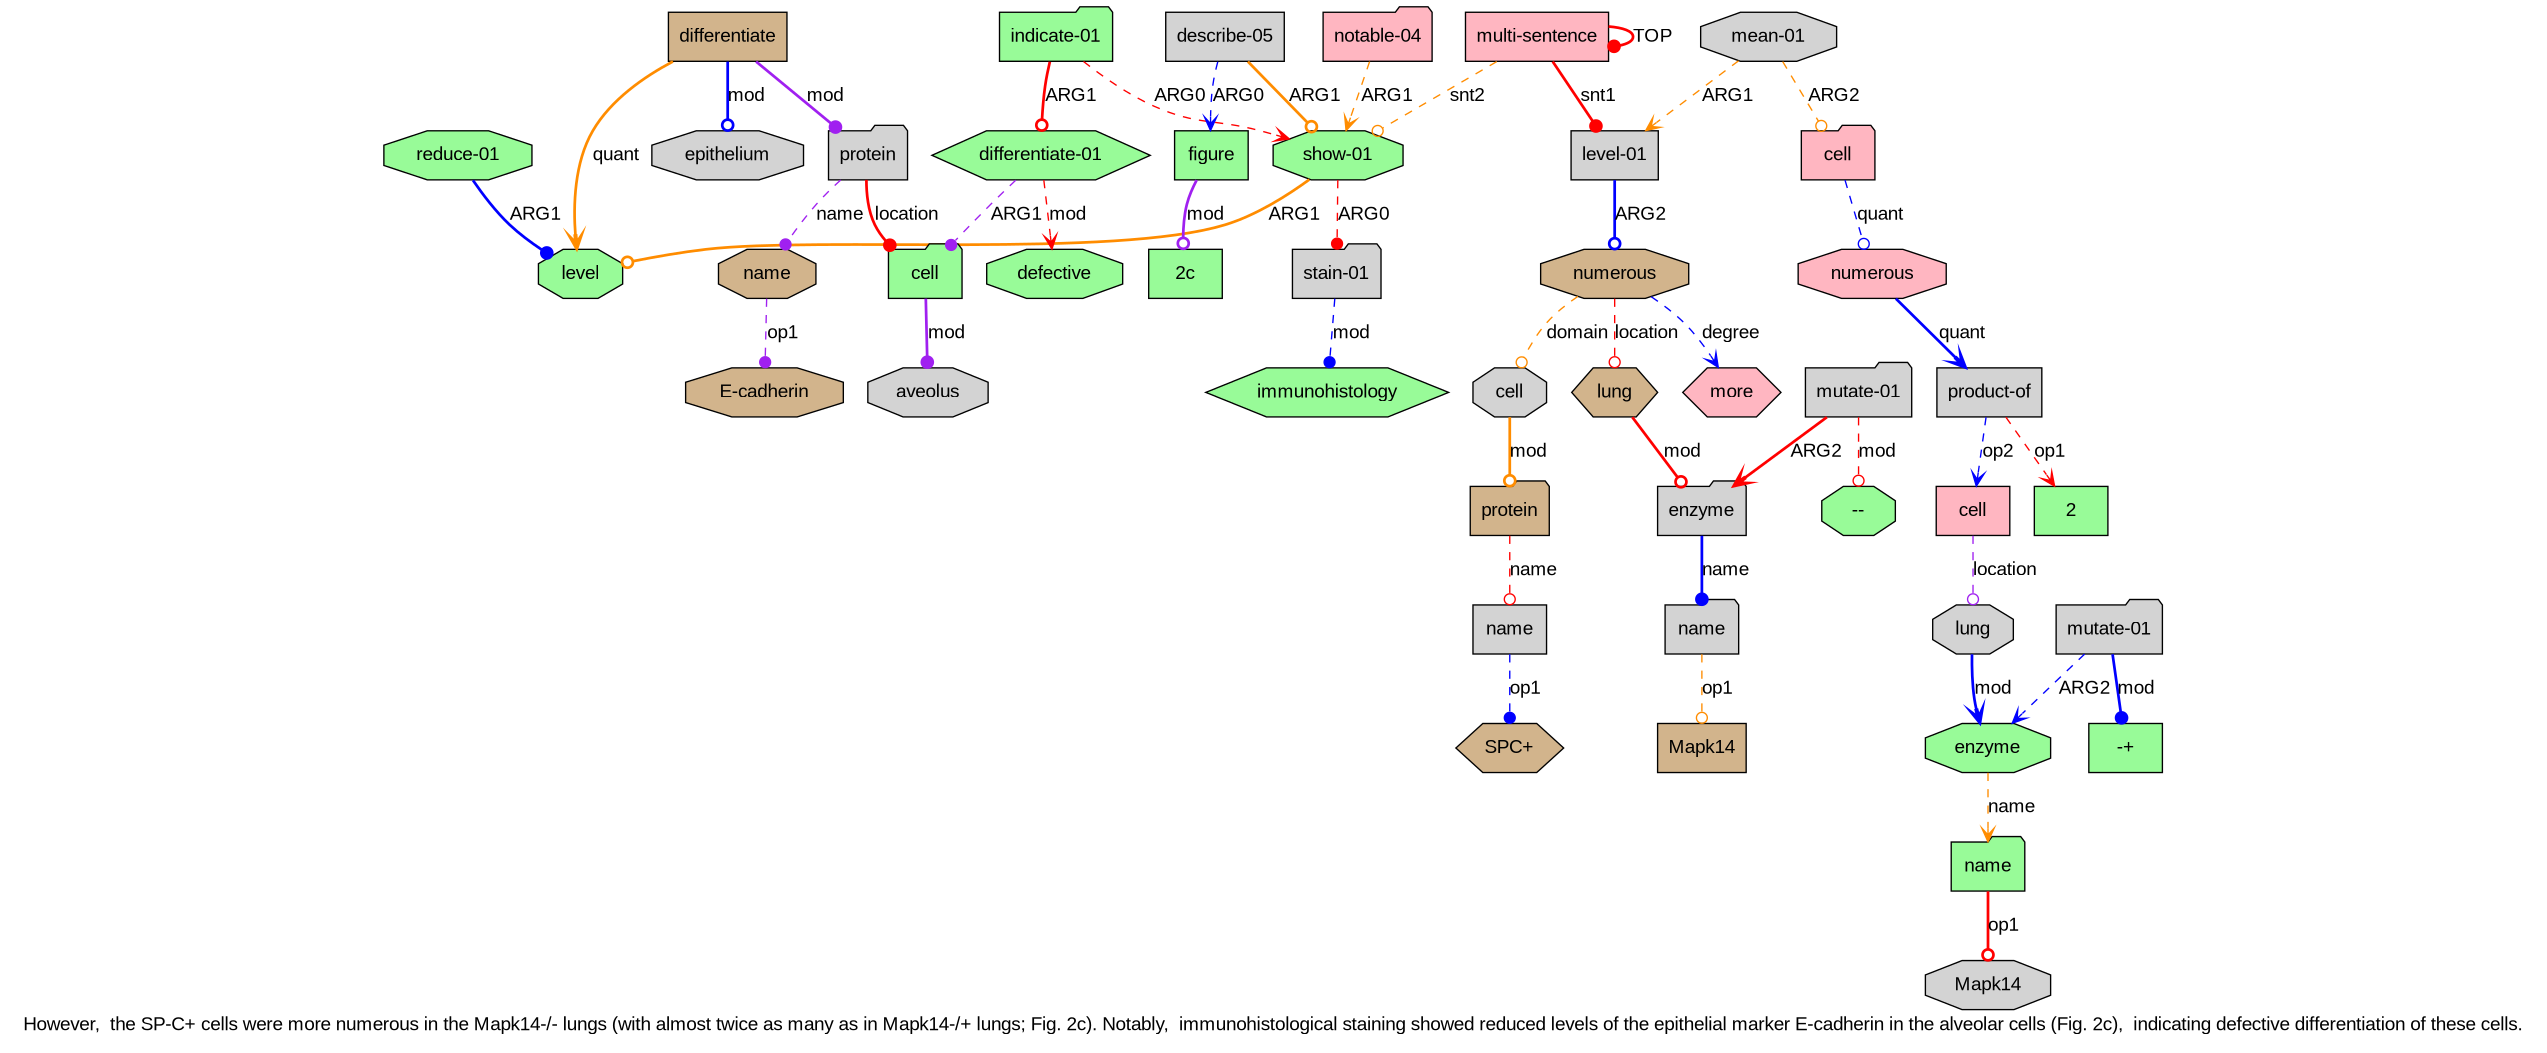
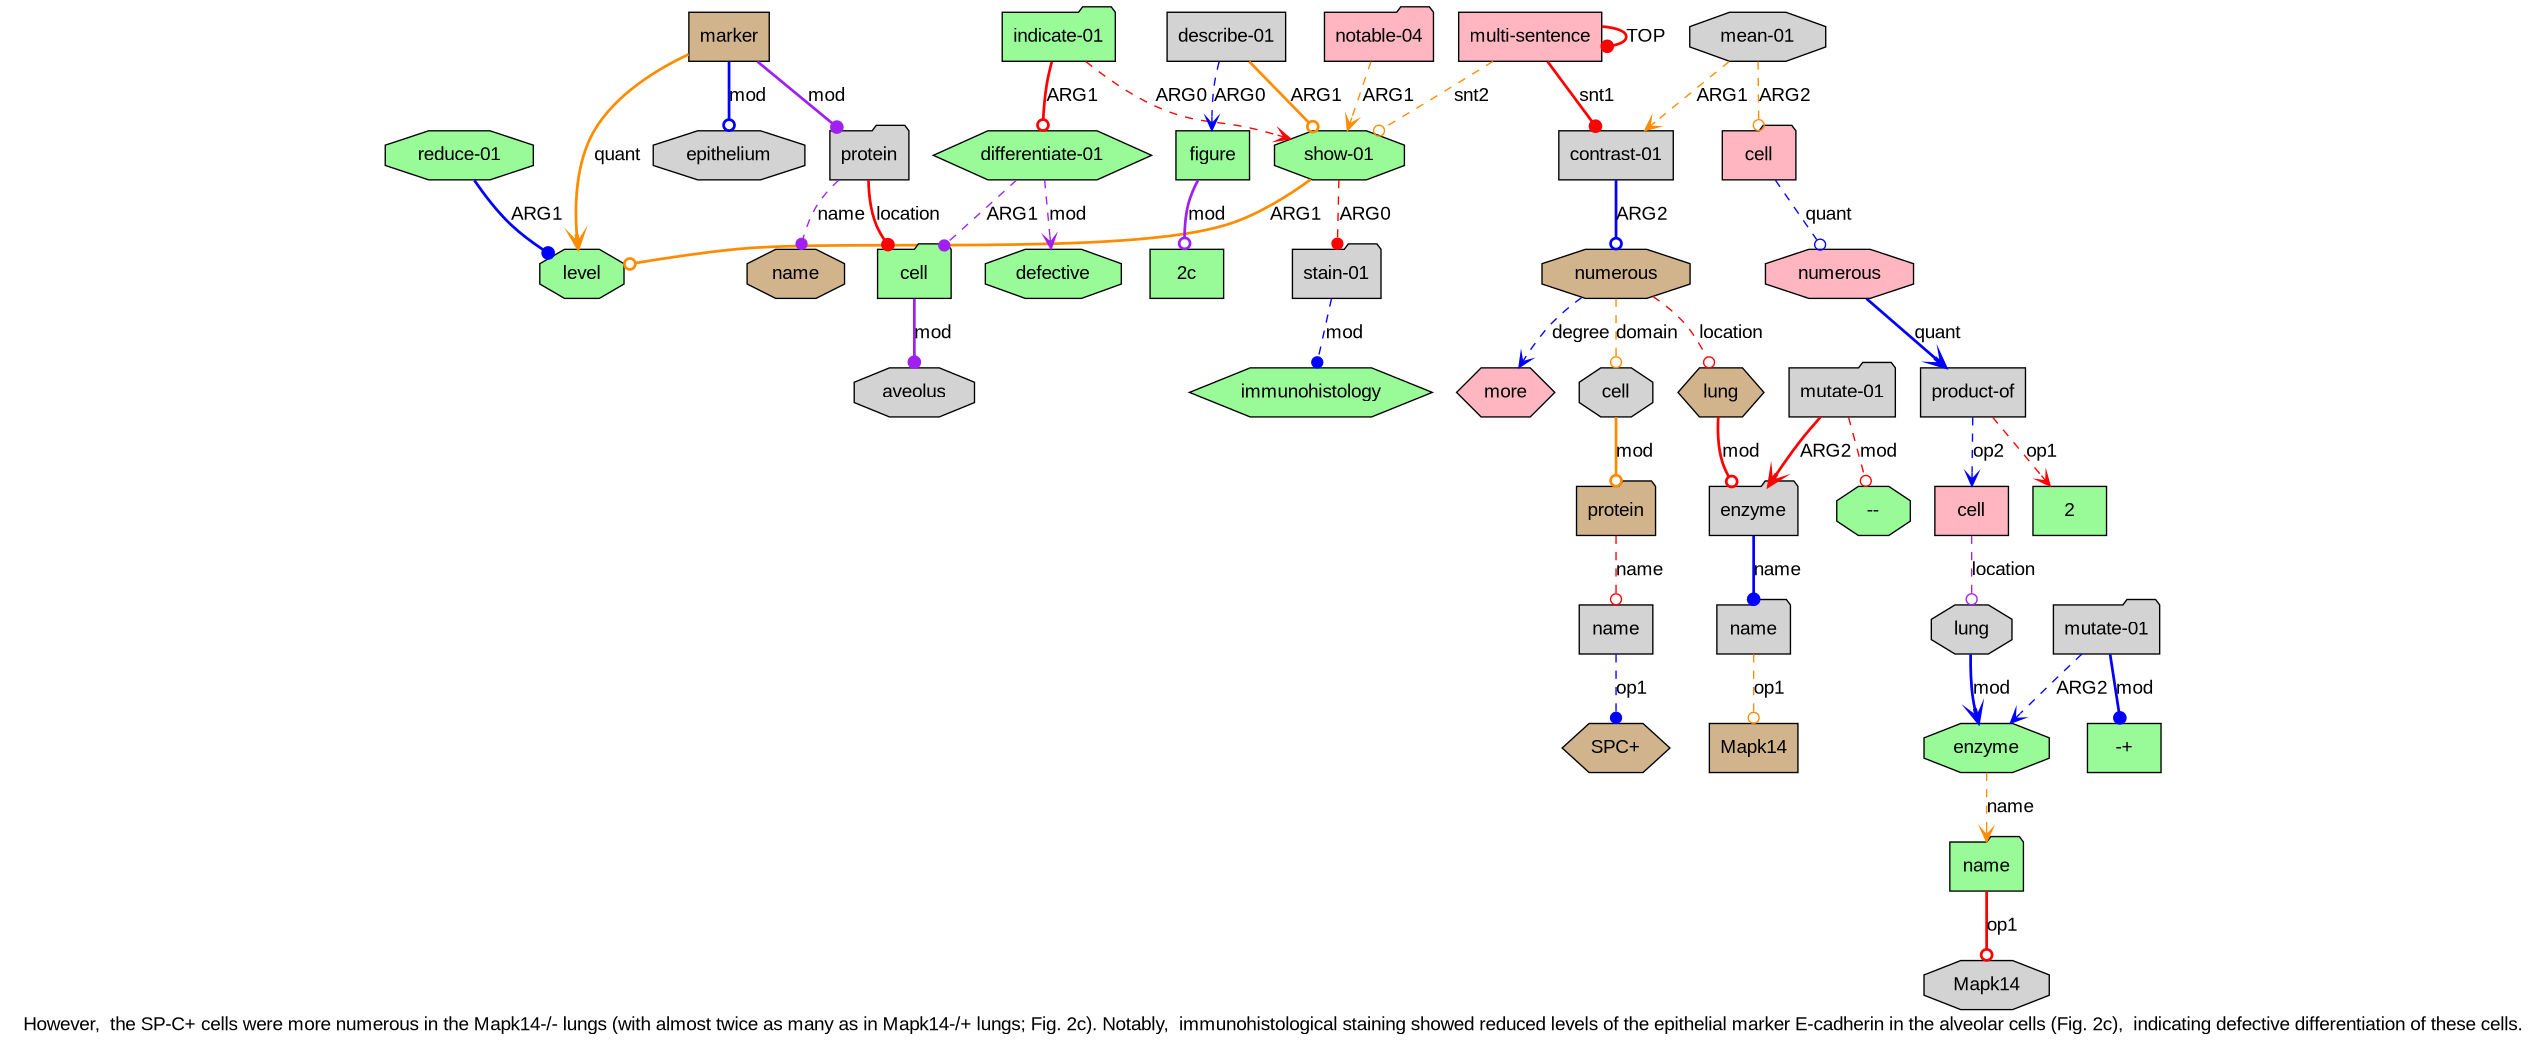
(728, 37) -> (729, 37)
(1225, 37) -> (1226, 37)
(1615, 155) -> (1616, 155)
(1047, 208) -> (1047, 208)
(764, 392) -> none
